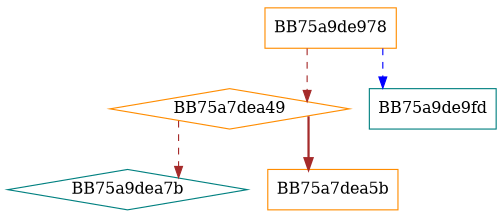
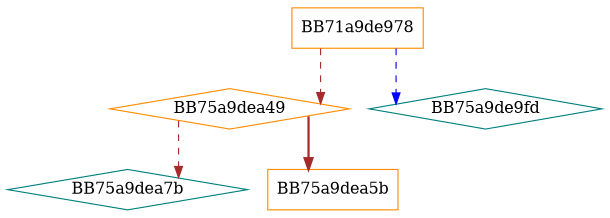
(331, 28) -> (358, 28)
(230, 109) -> (230, 109)
(433, 109) -> (485, 109)
(333, 190) -> (333, 190)
